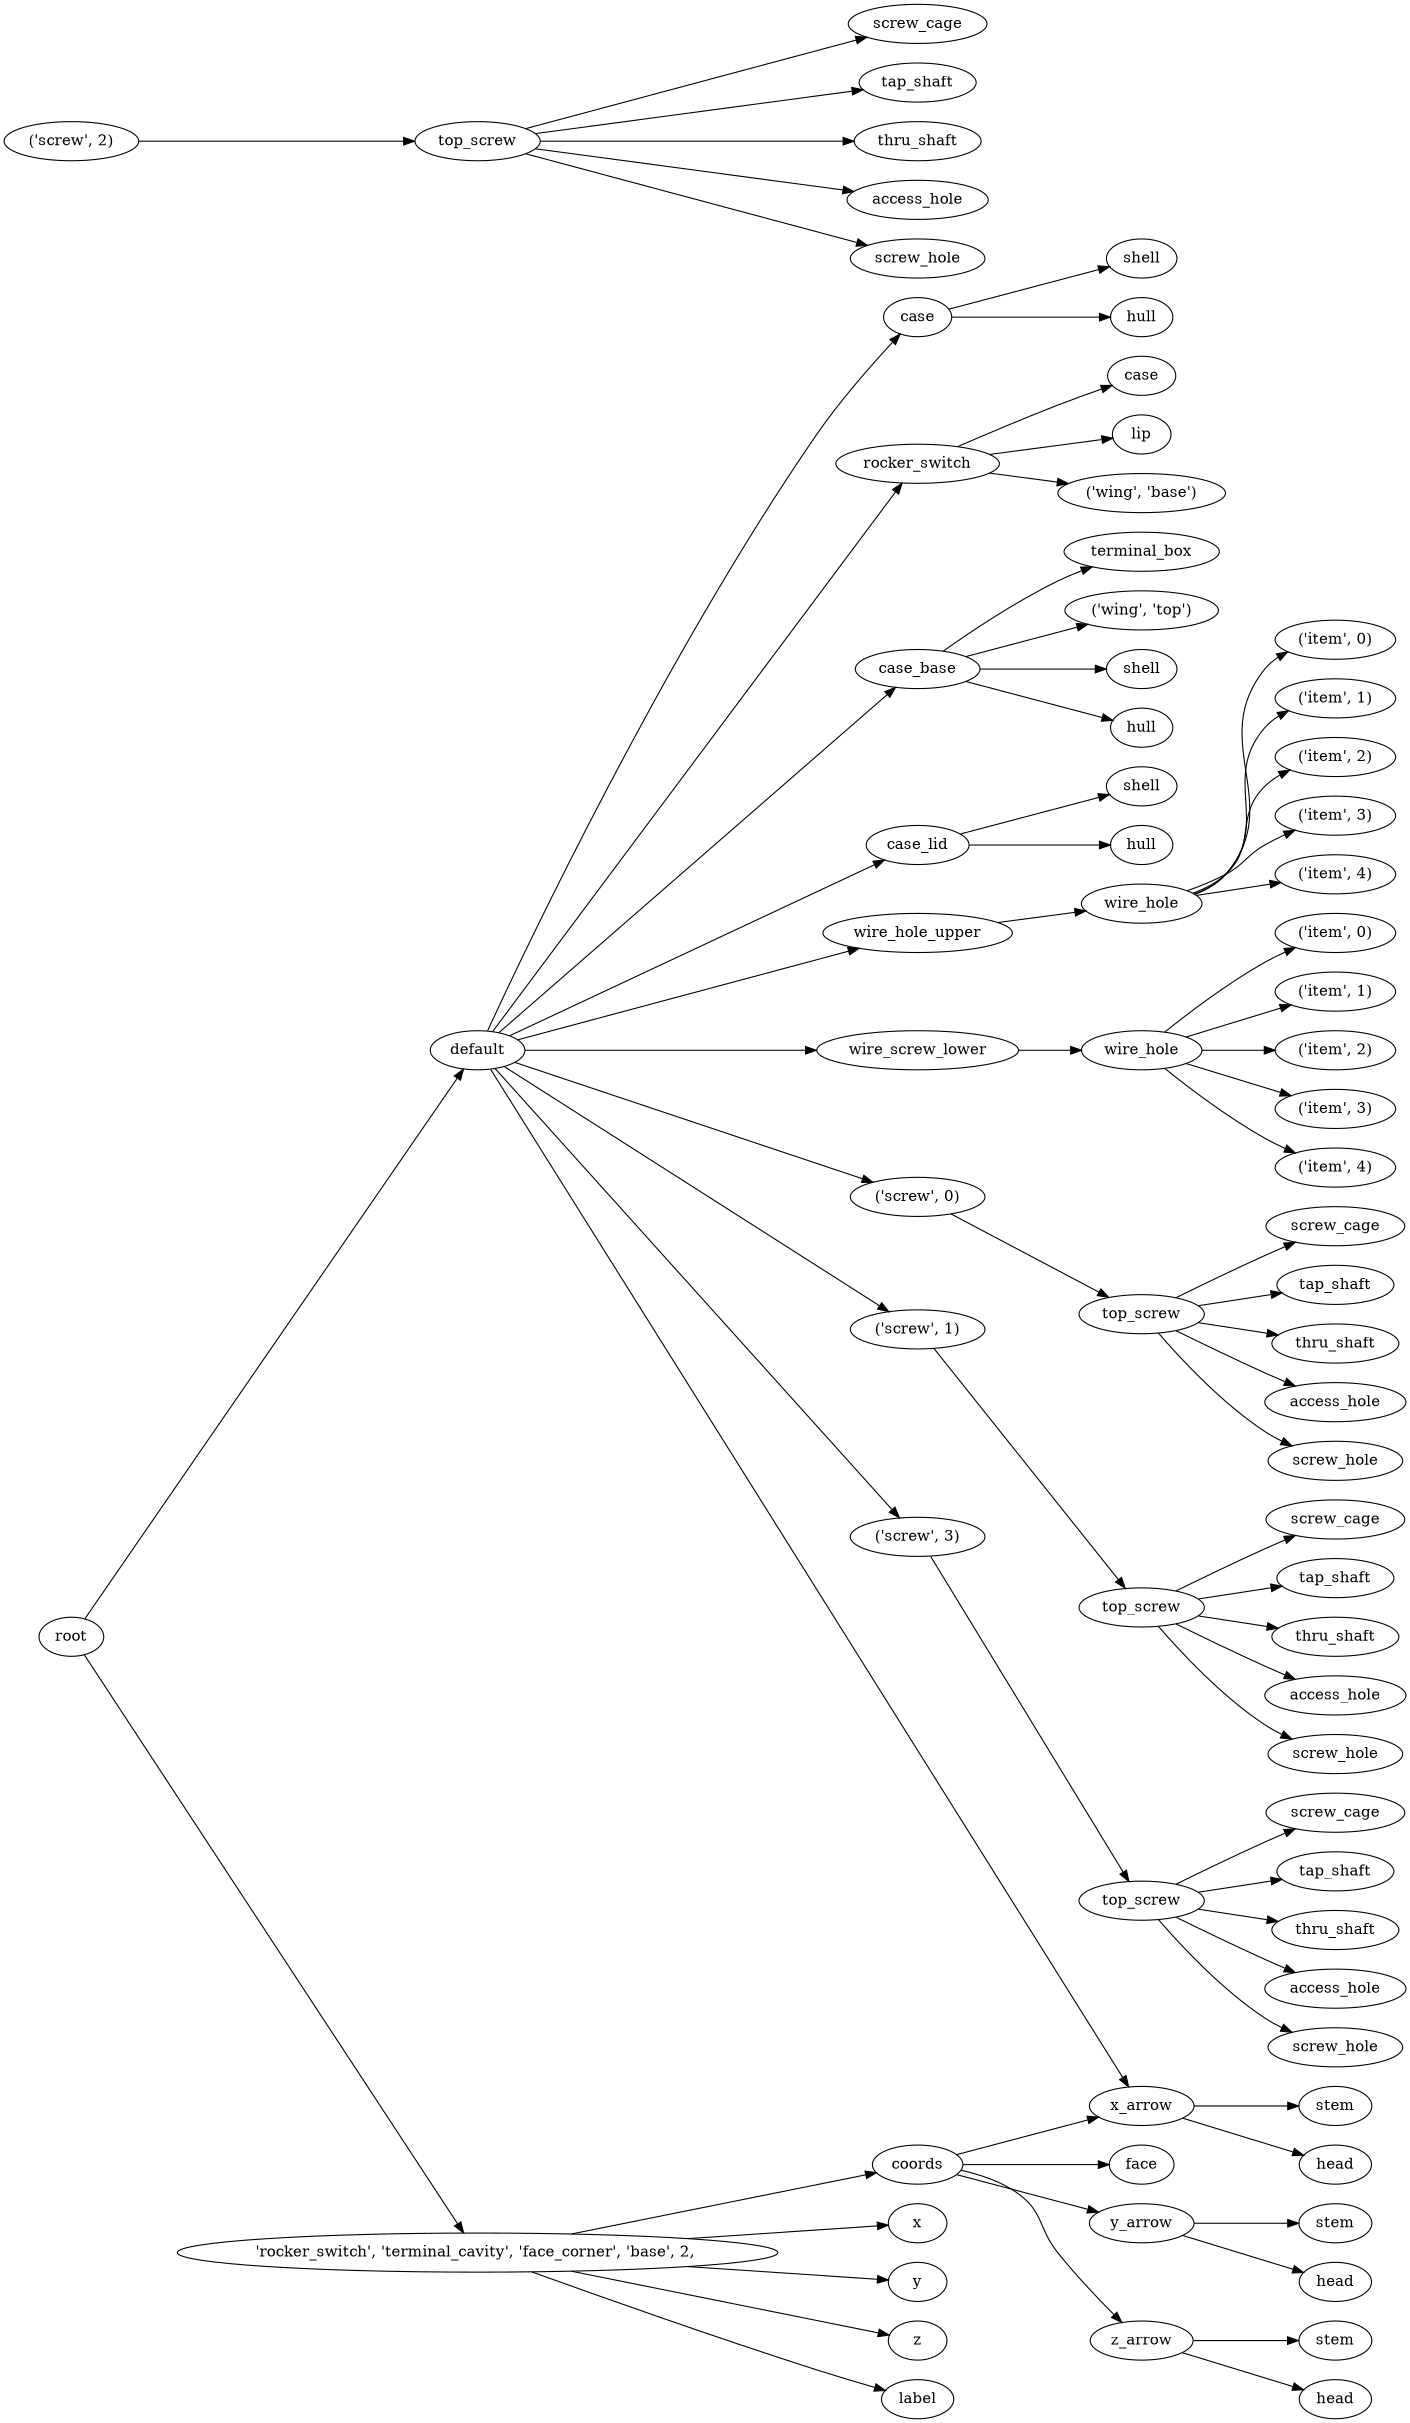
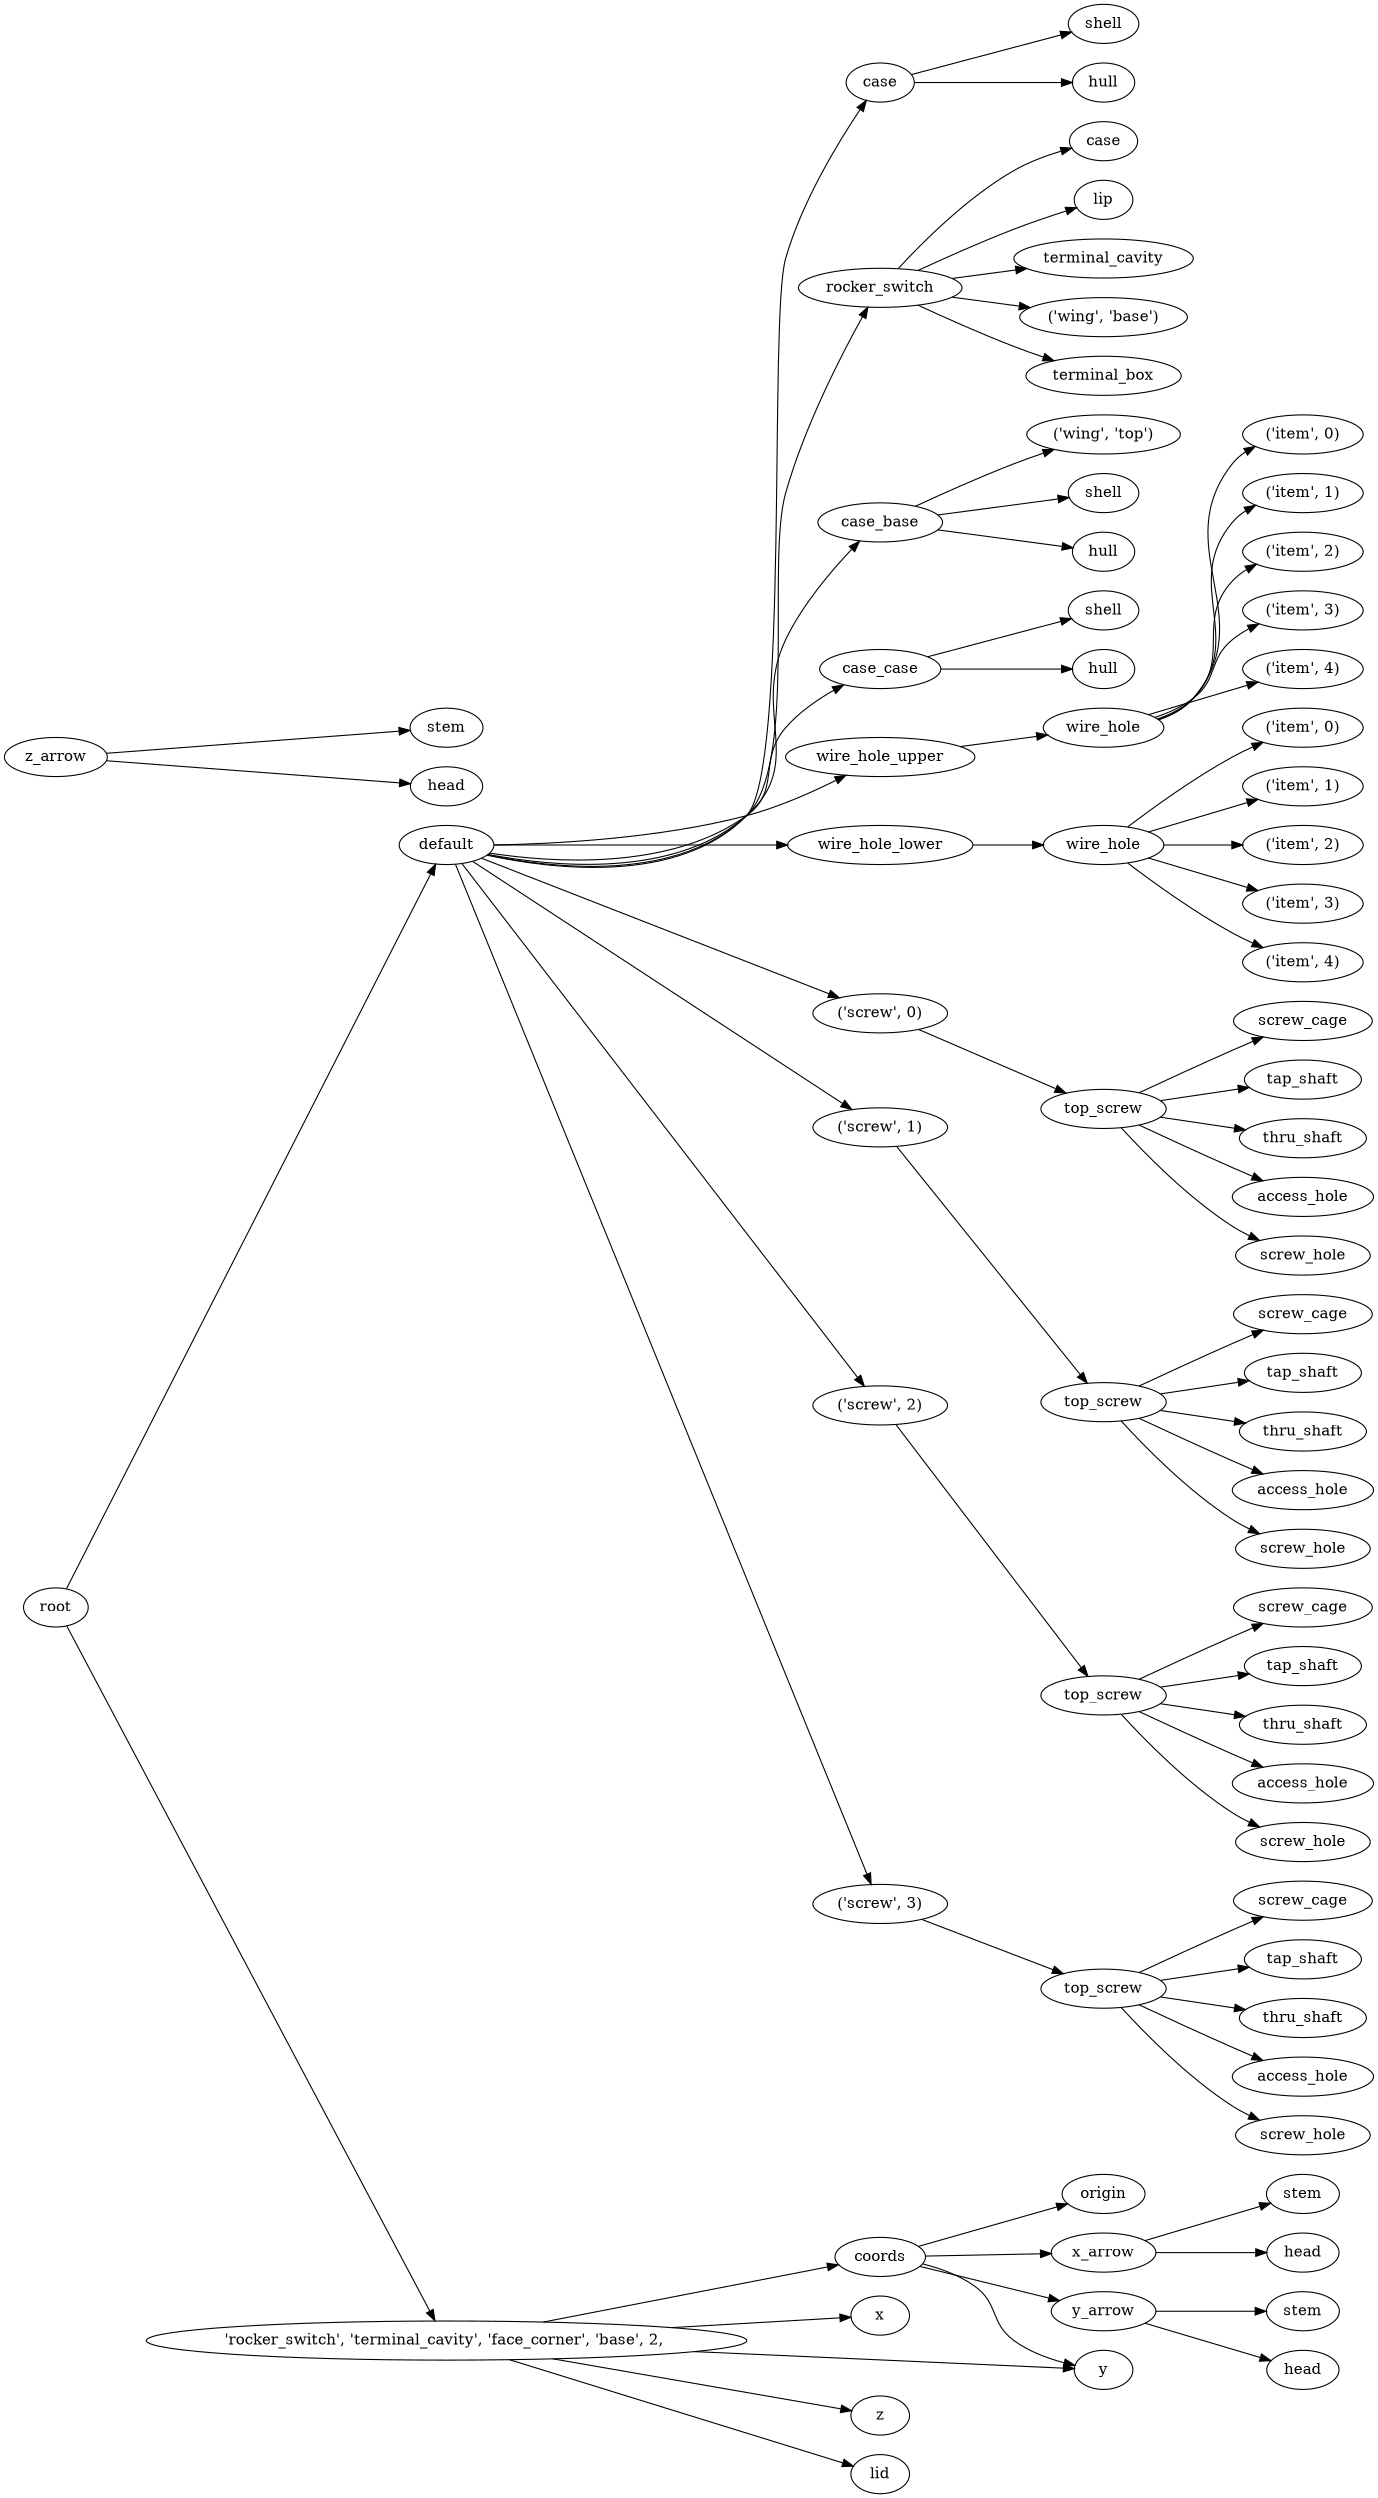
none -> (1104, 258)
(1010, 607) -> (980, 333)
(918, 845) -> (880, 669)
(918, 1050) -> (880, 845)
(807, 1574) -> (660, 1120)
(1142, 2165) -> (1104, 2194)
(1045, 2231) -> (994, 2312)
(918, 2399) -> (880, 2474)
